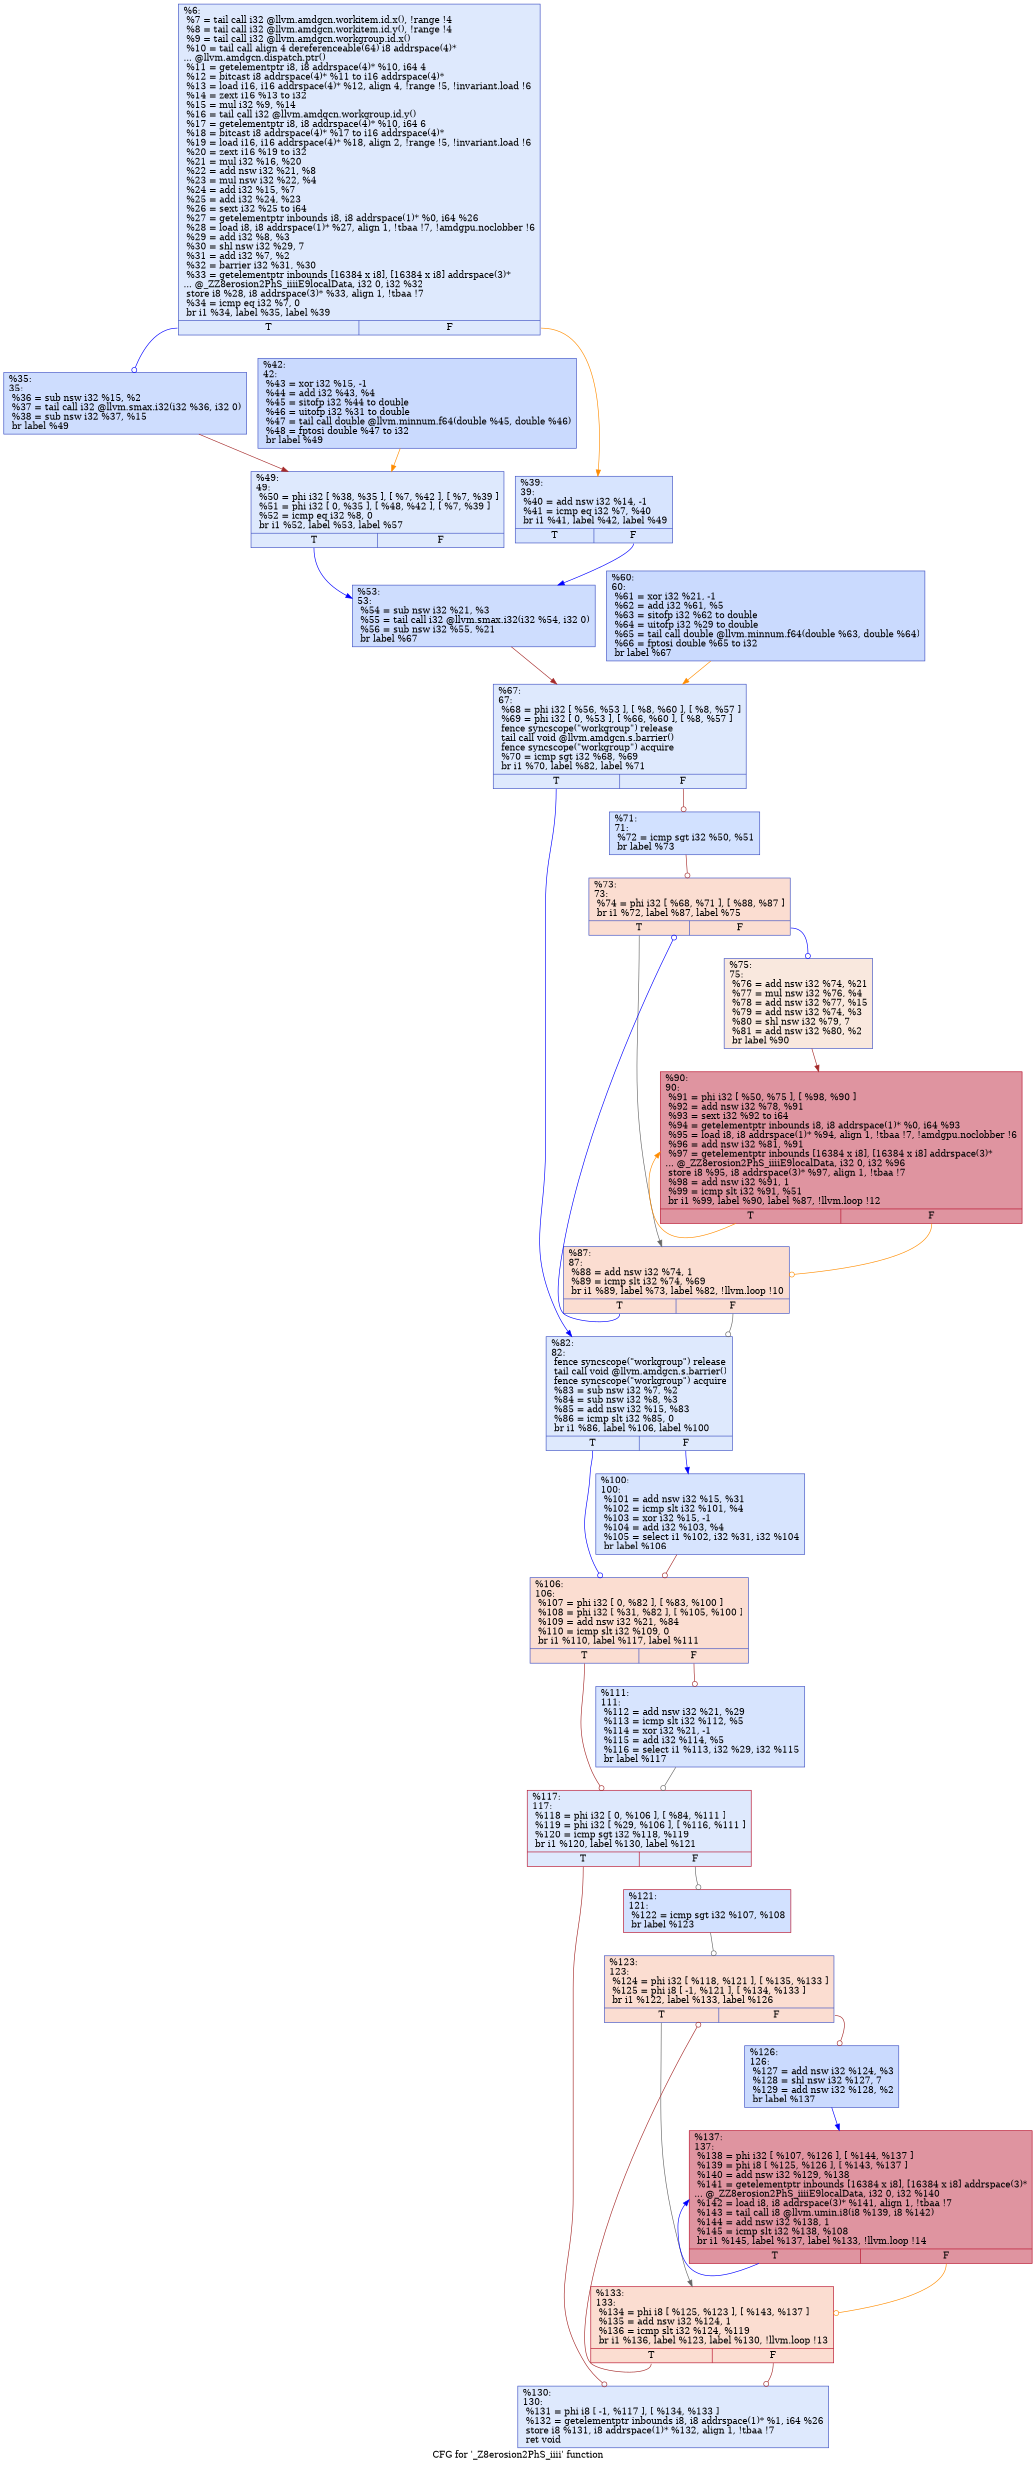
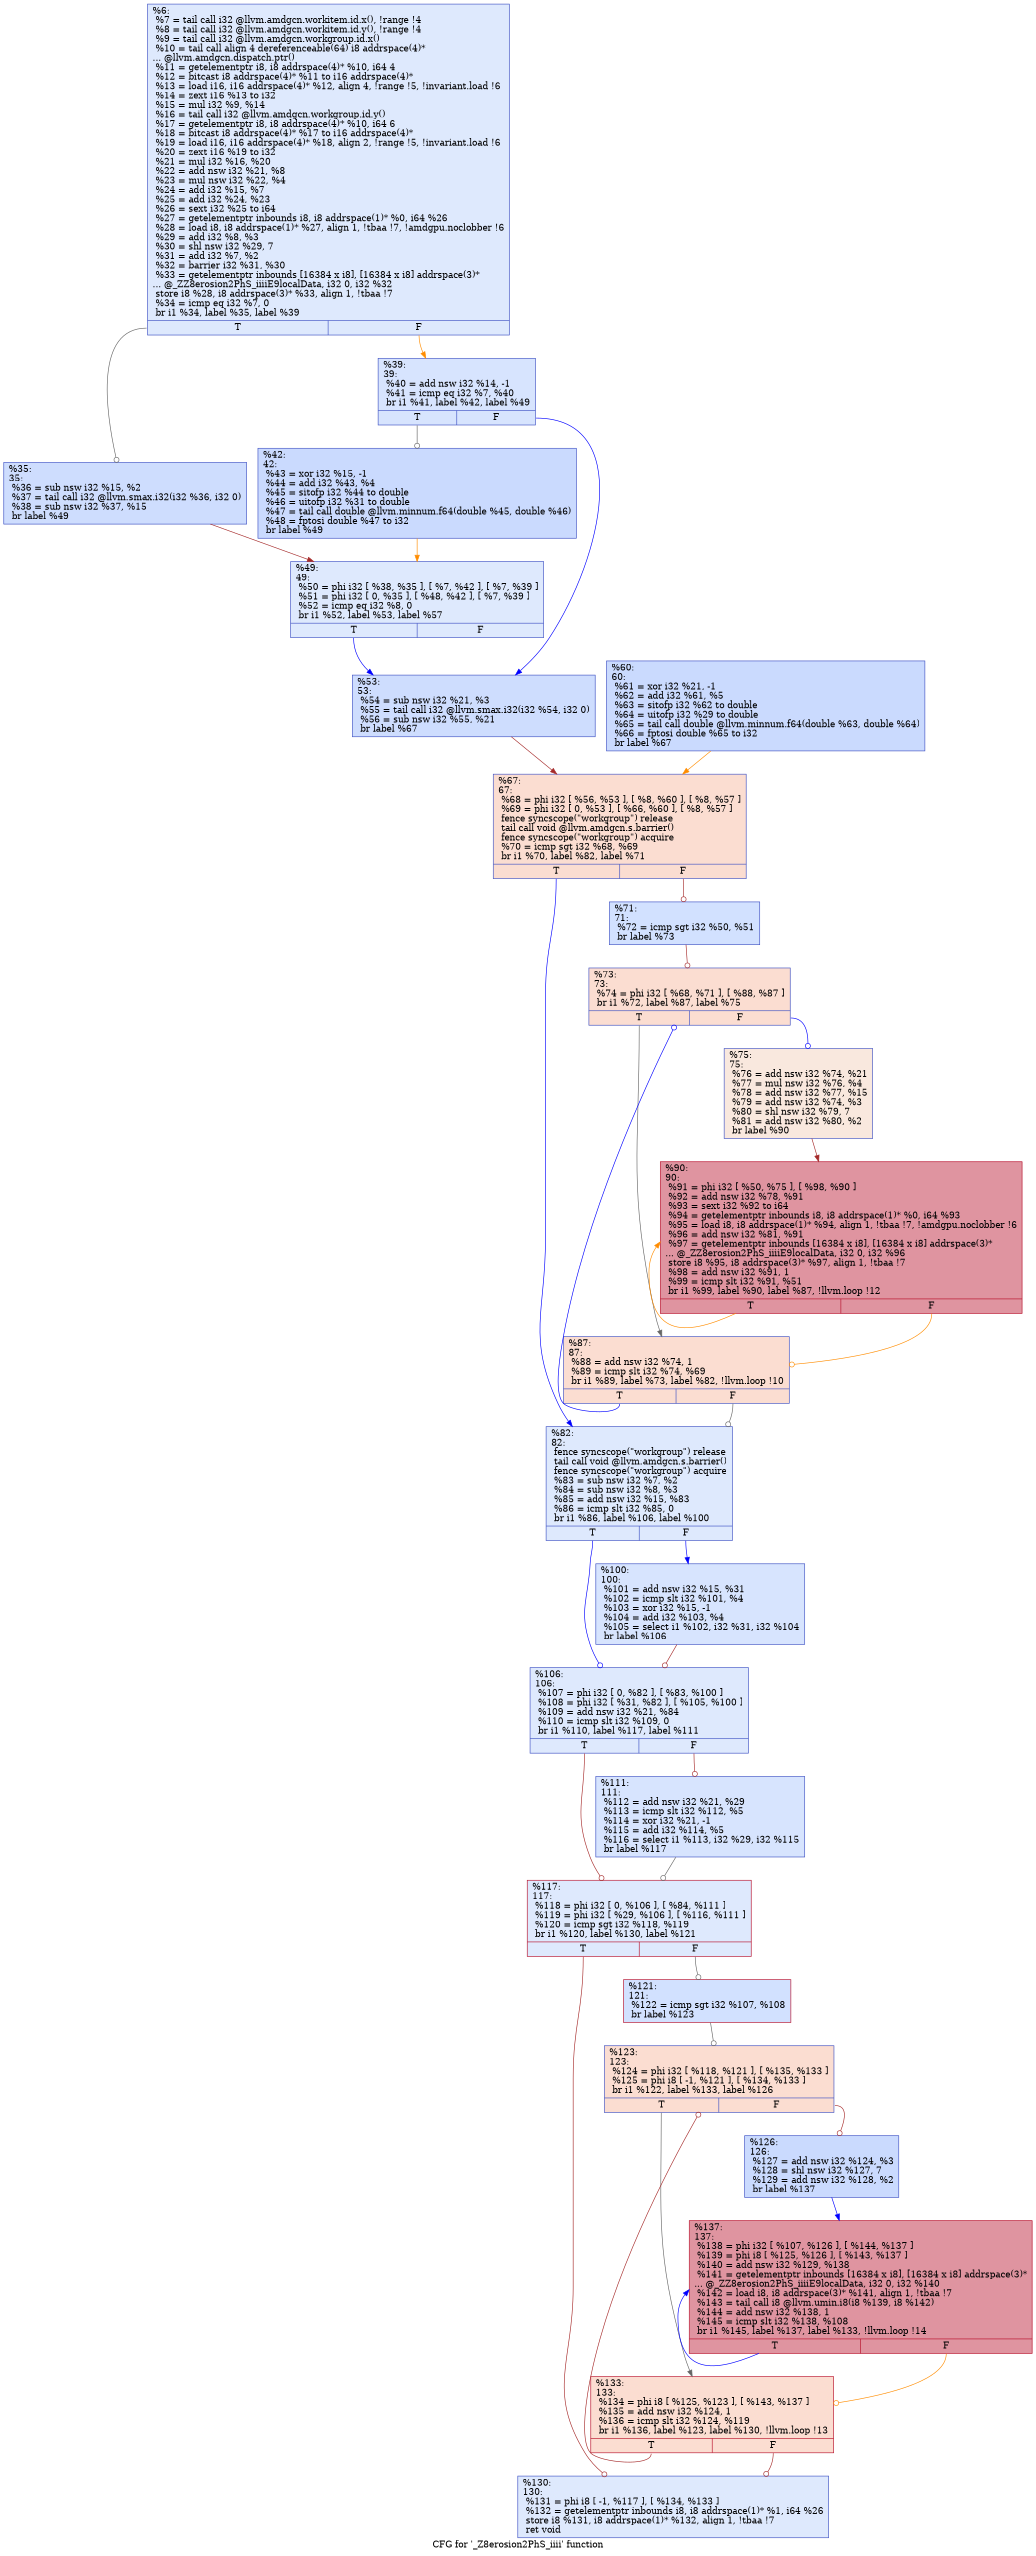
(151, 341) -> (108, 383)
none -> (417, 434)
(620, 736) -> (620, 826)
(639, 1620) -> (639, 1710)
